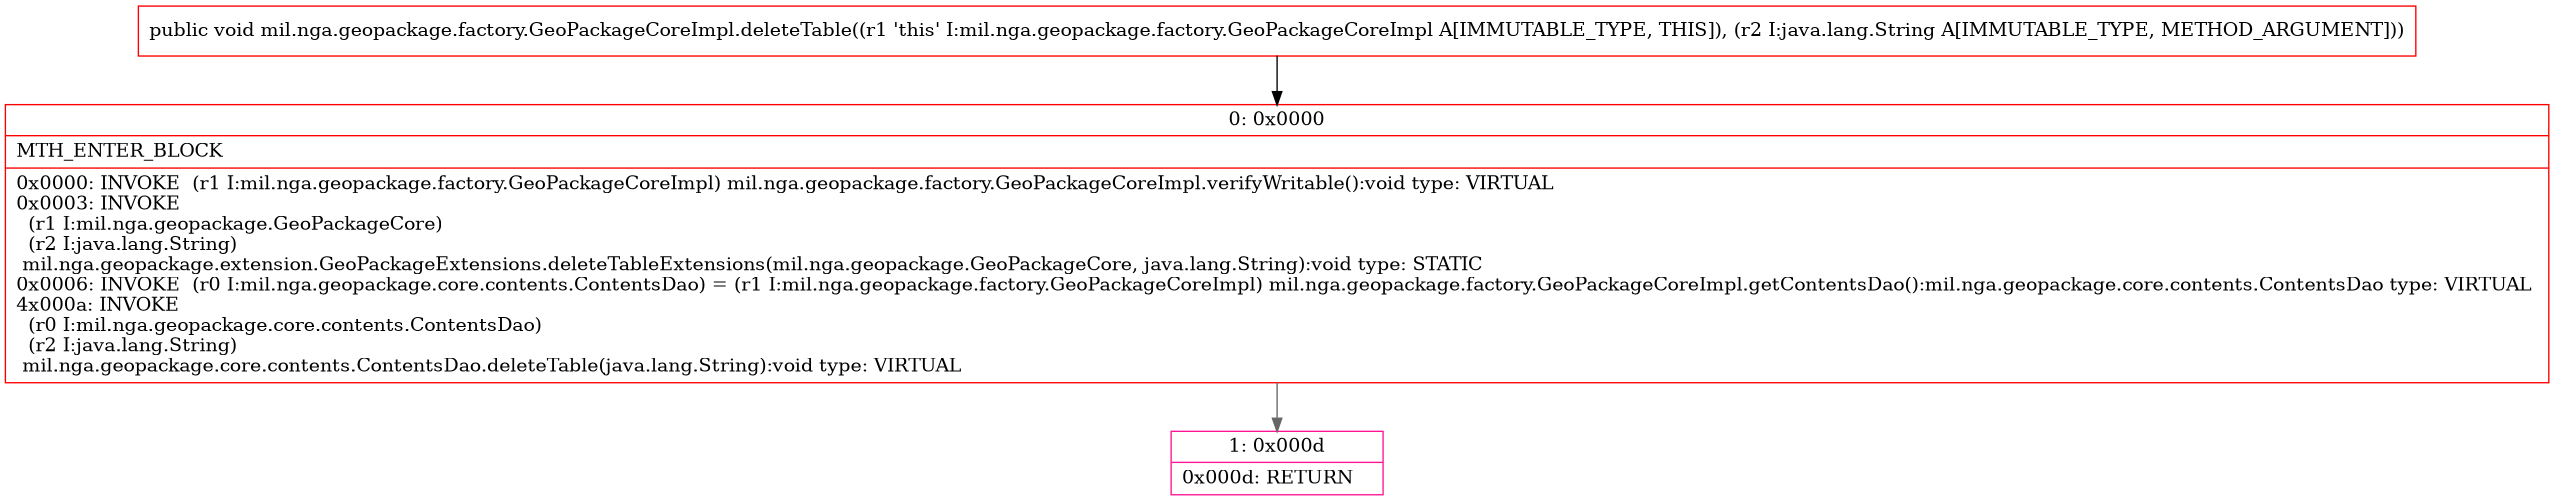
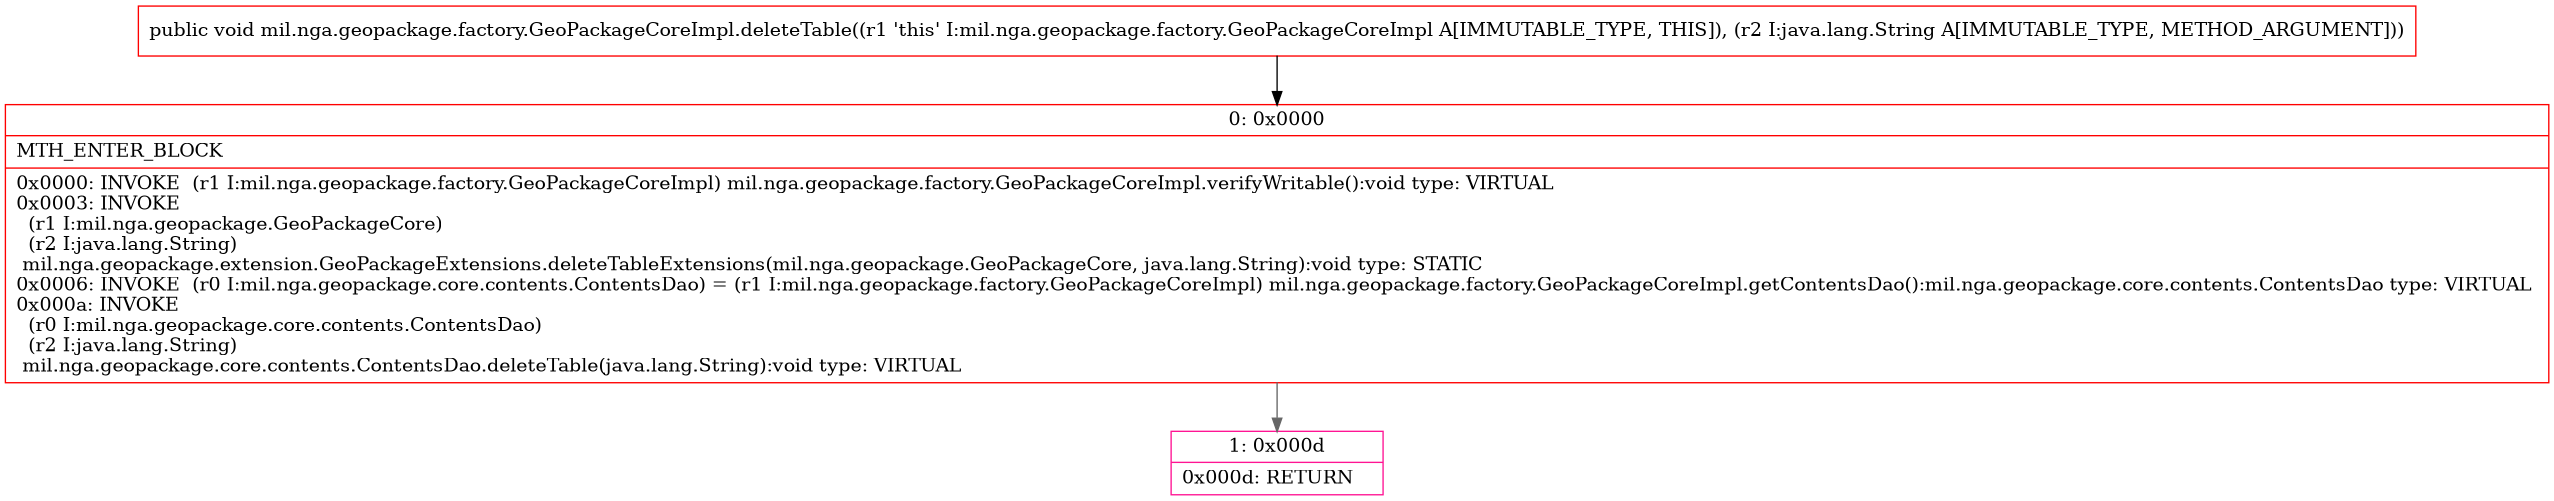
(104, 305) -> (104, 305)
